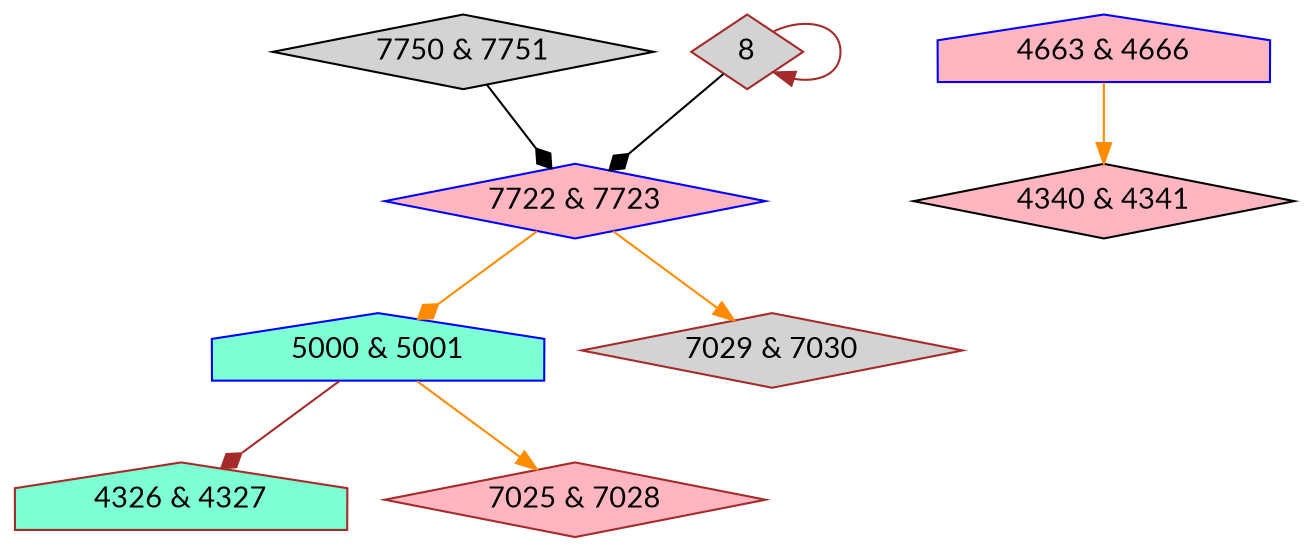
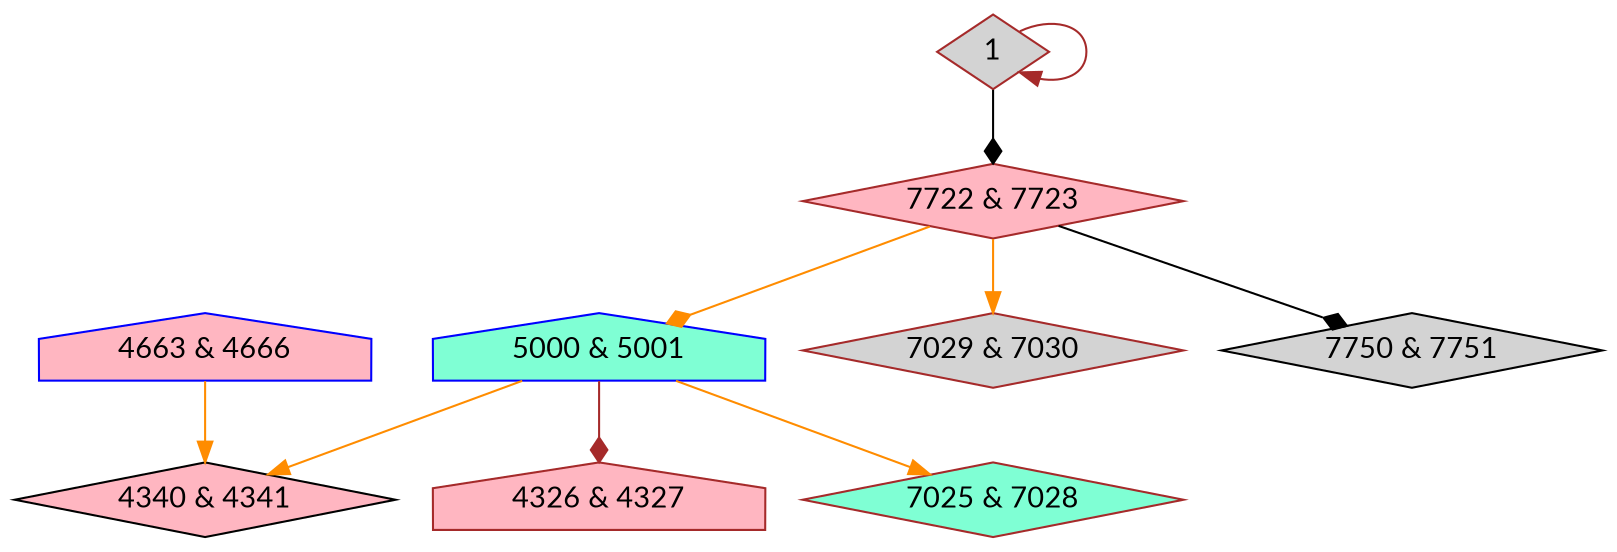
(747, 52) -> (993, 52)
(511, 117) -> (1191, 272)
(575, 201) -> (993, 201)
none -> (405, 424)
(181, 500) -> (599, 500)
(575, 500) -> (993, 500)
